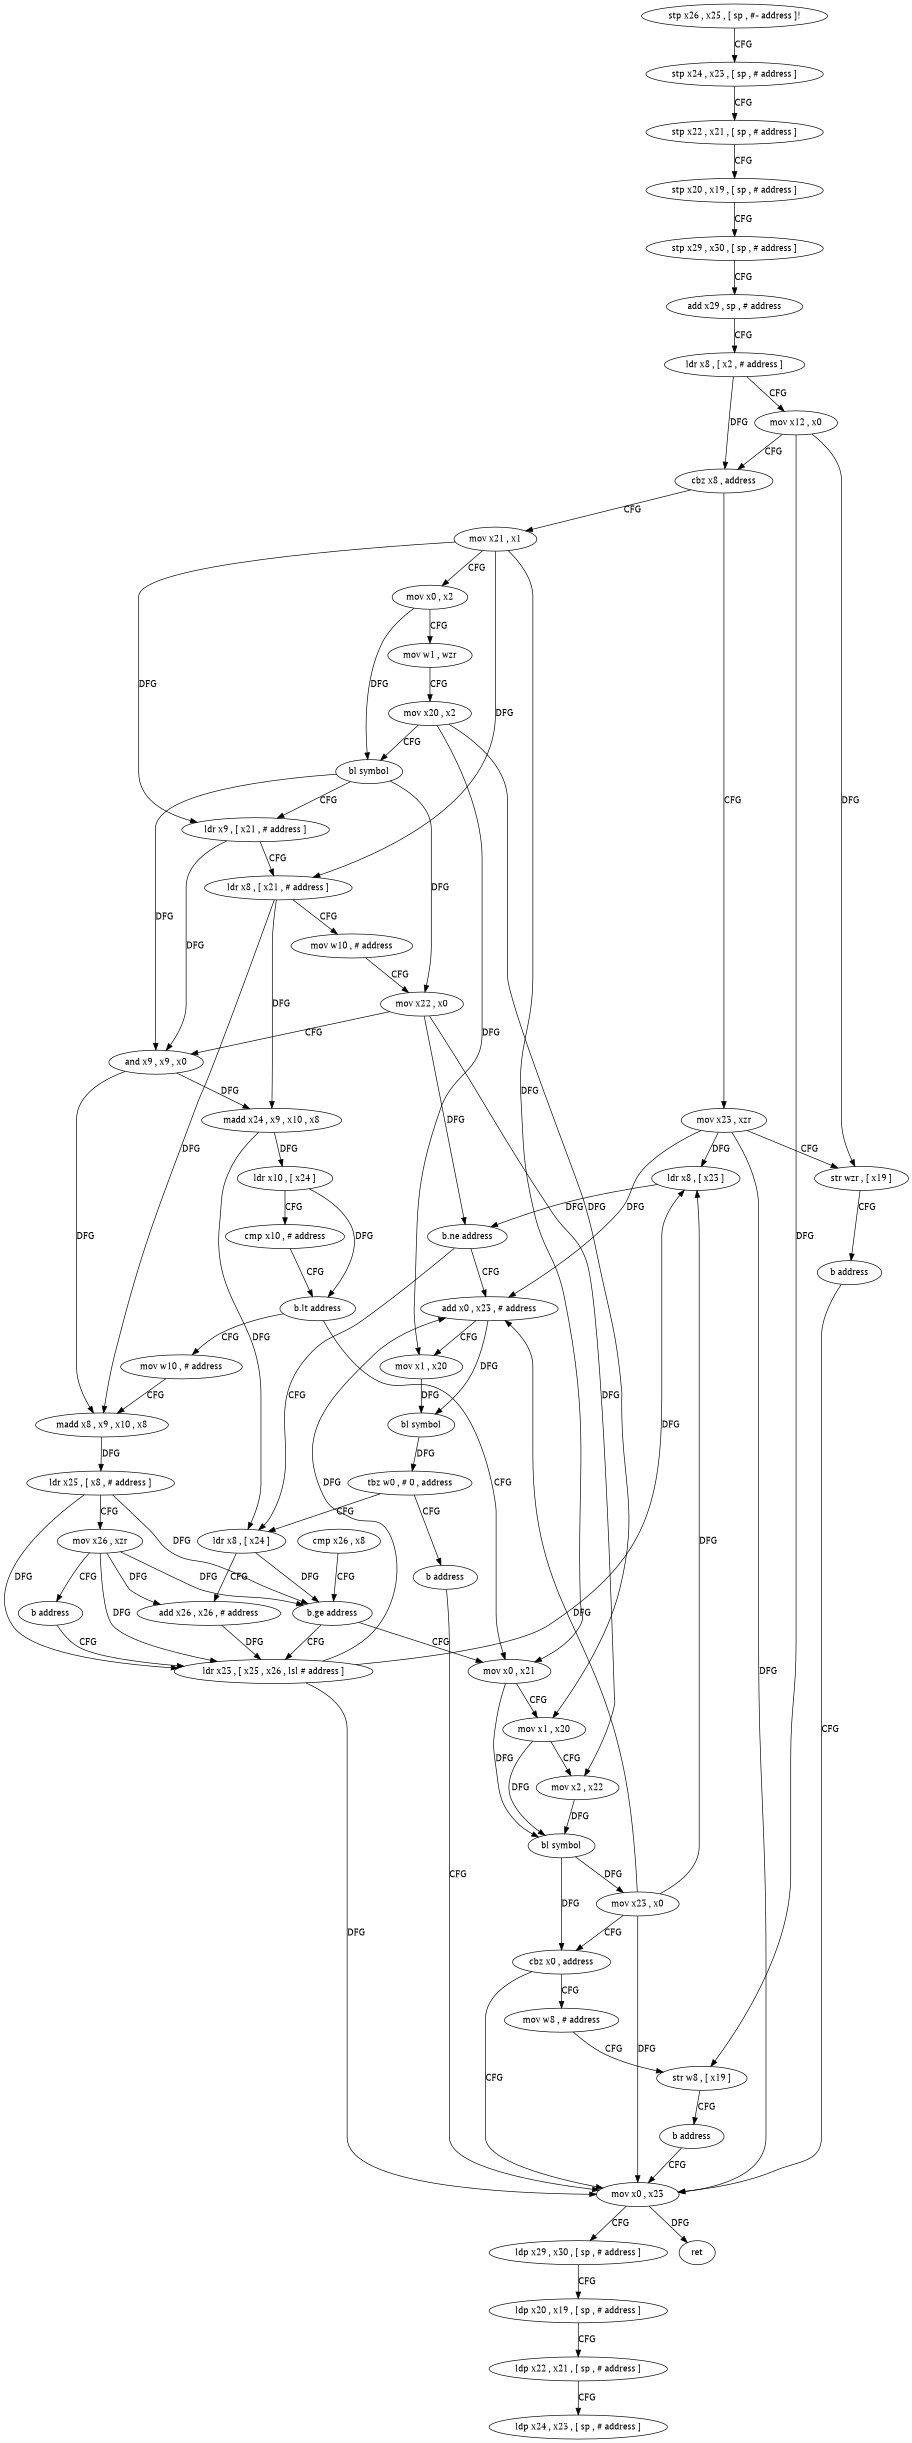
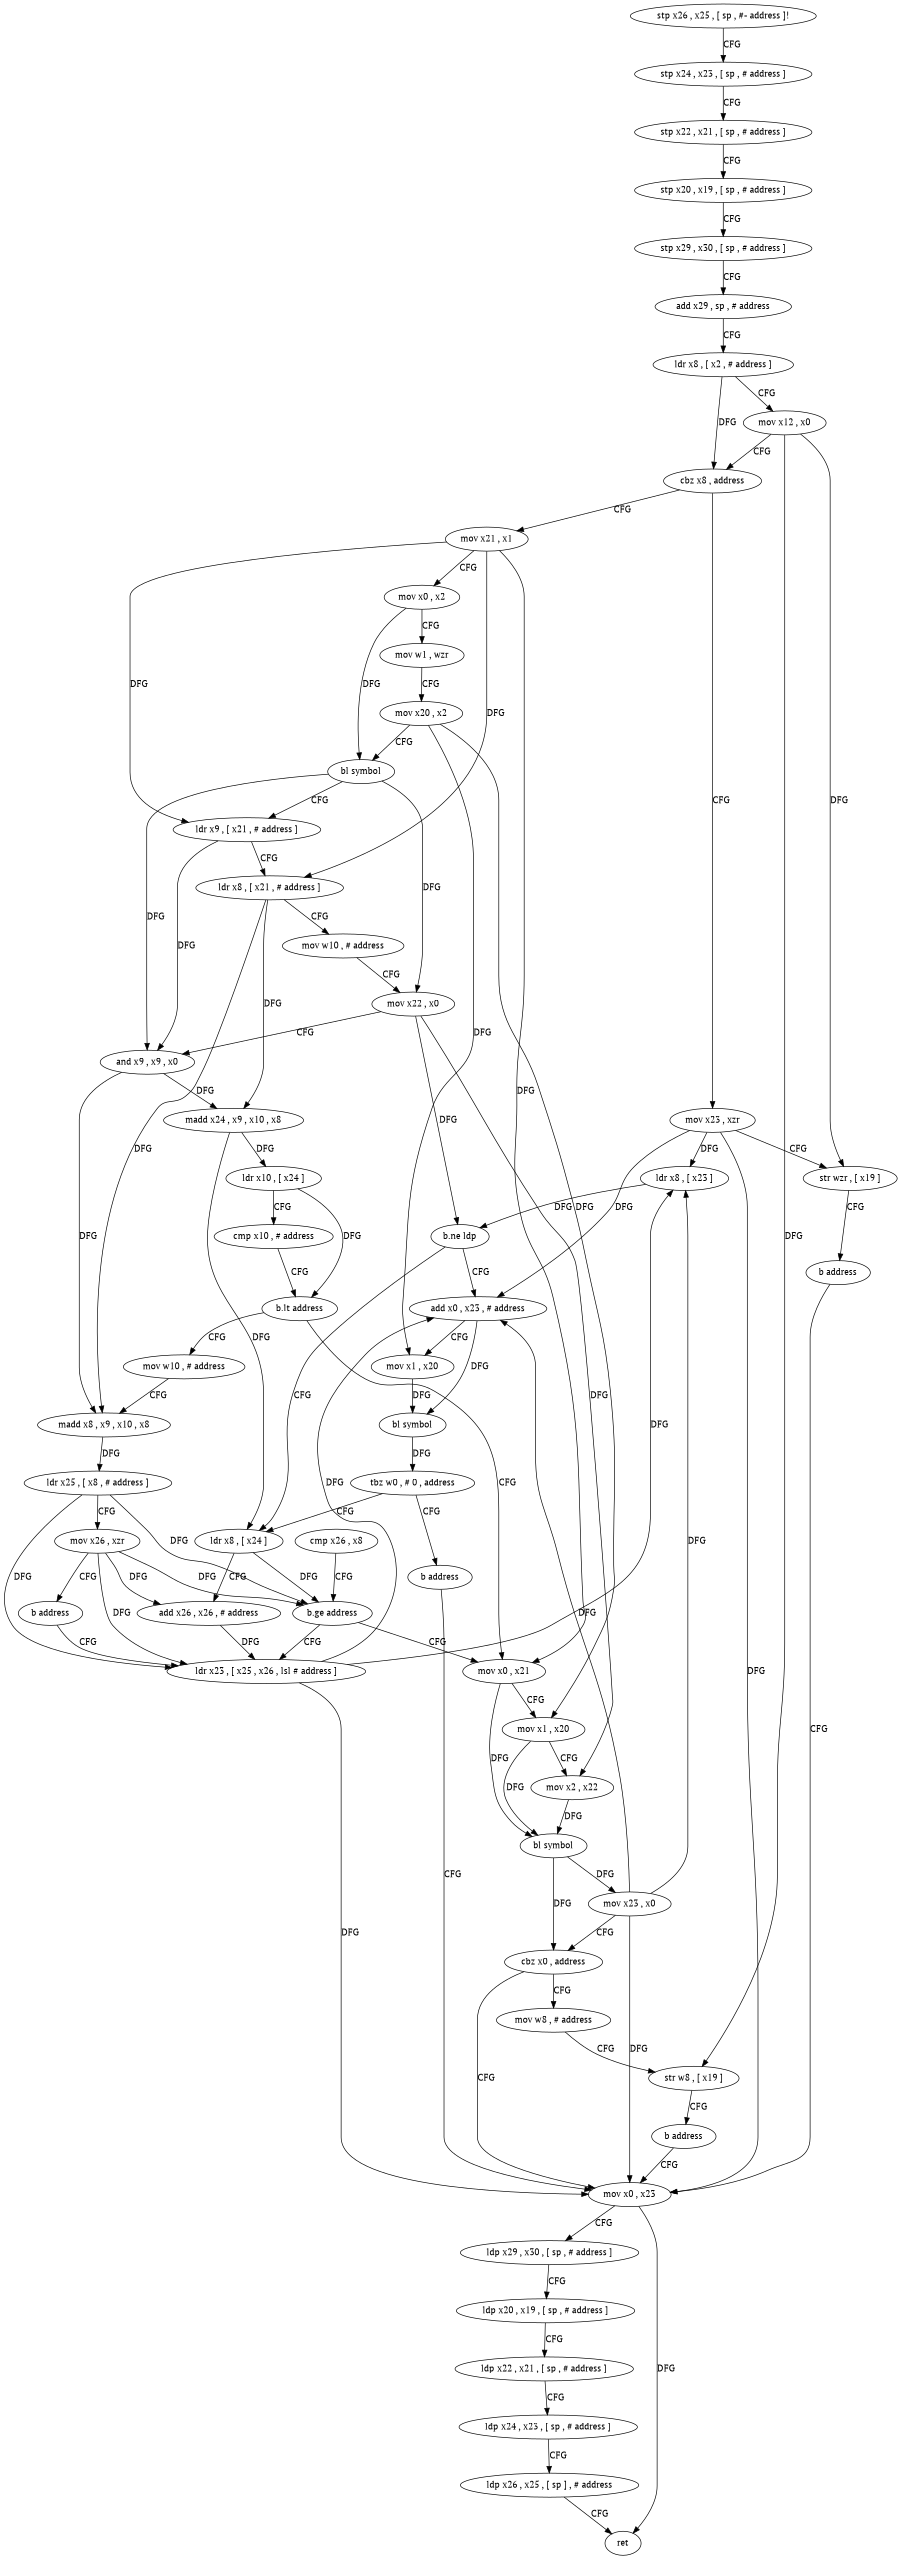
(467, 1237) -> (460, 1237)
none -> (550, 2485)
